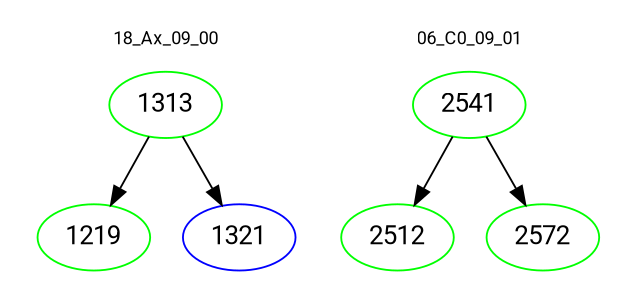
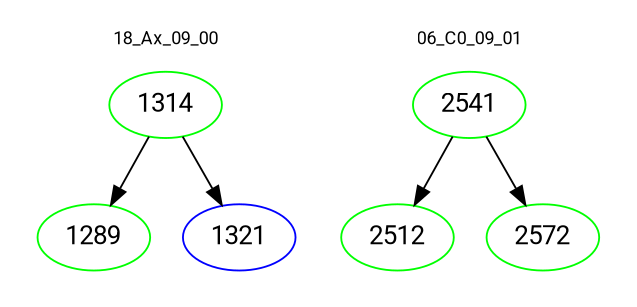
(166, 105) -> (166, 105)
(94, 237) -> (94, 237)
